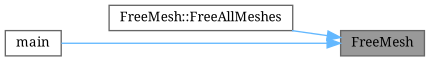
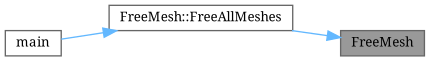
(194, 43) -> (82, 36)
